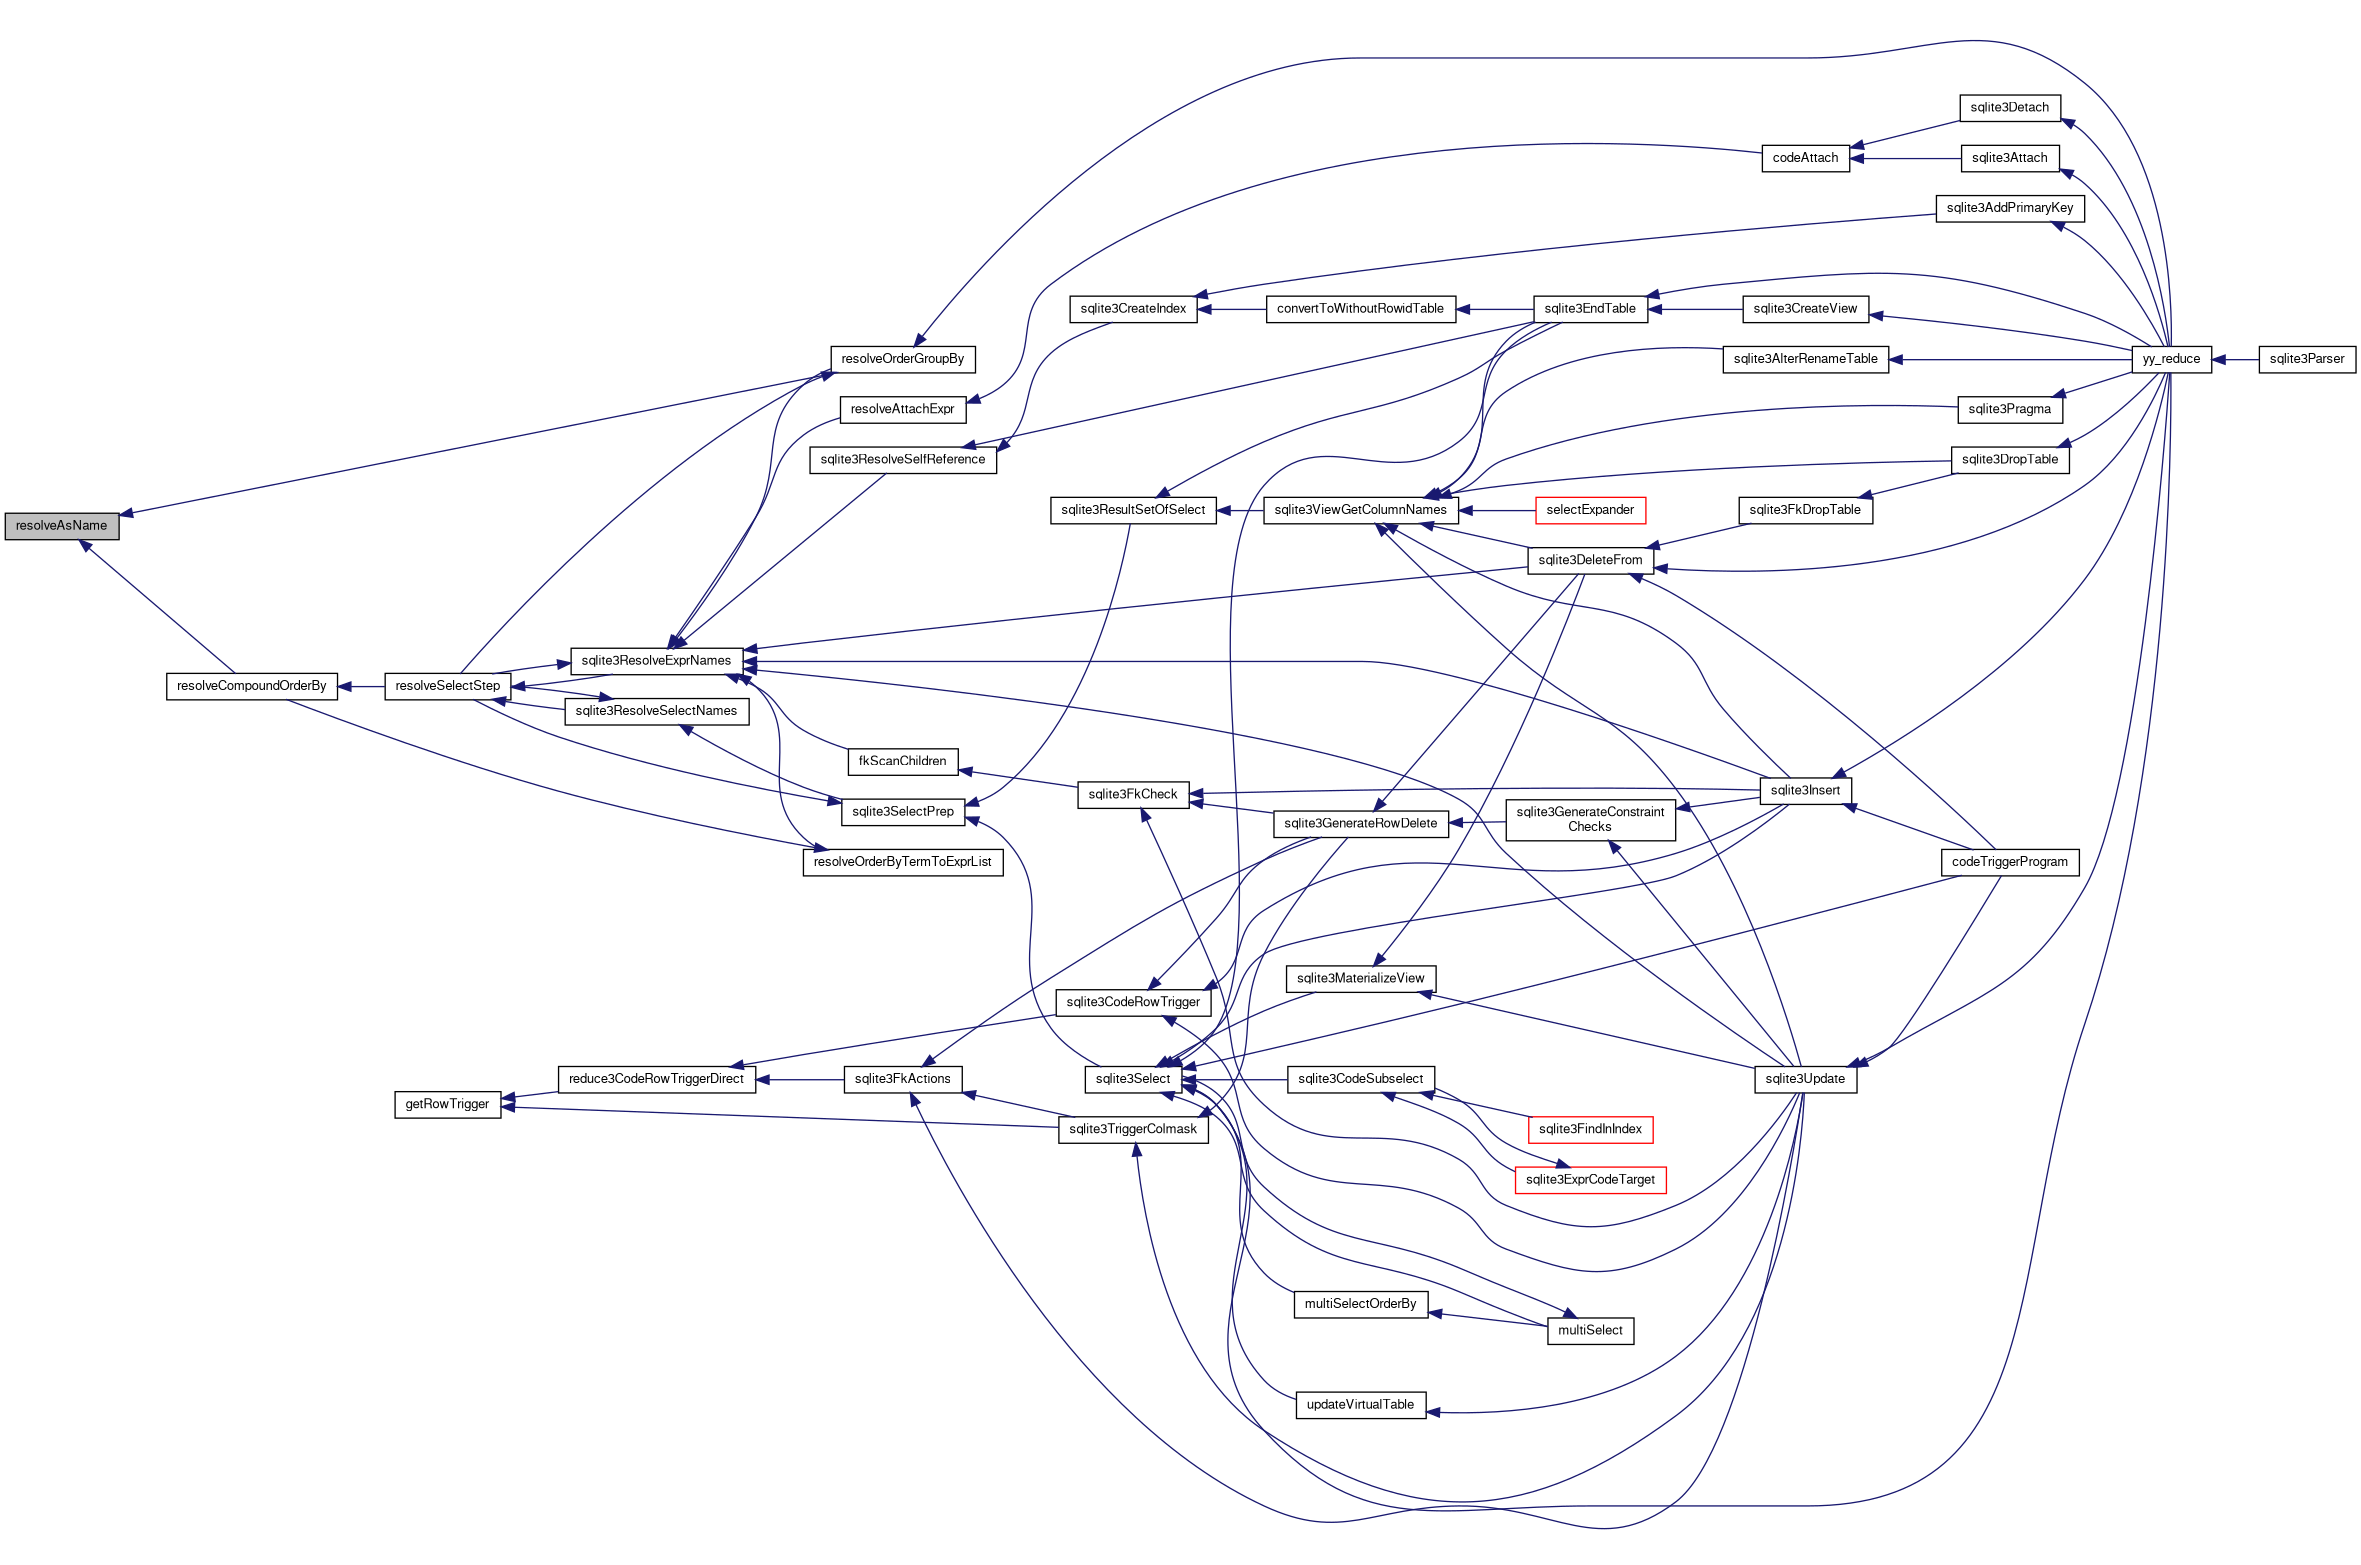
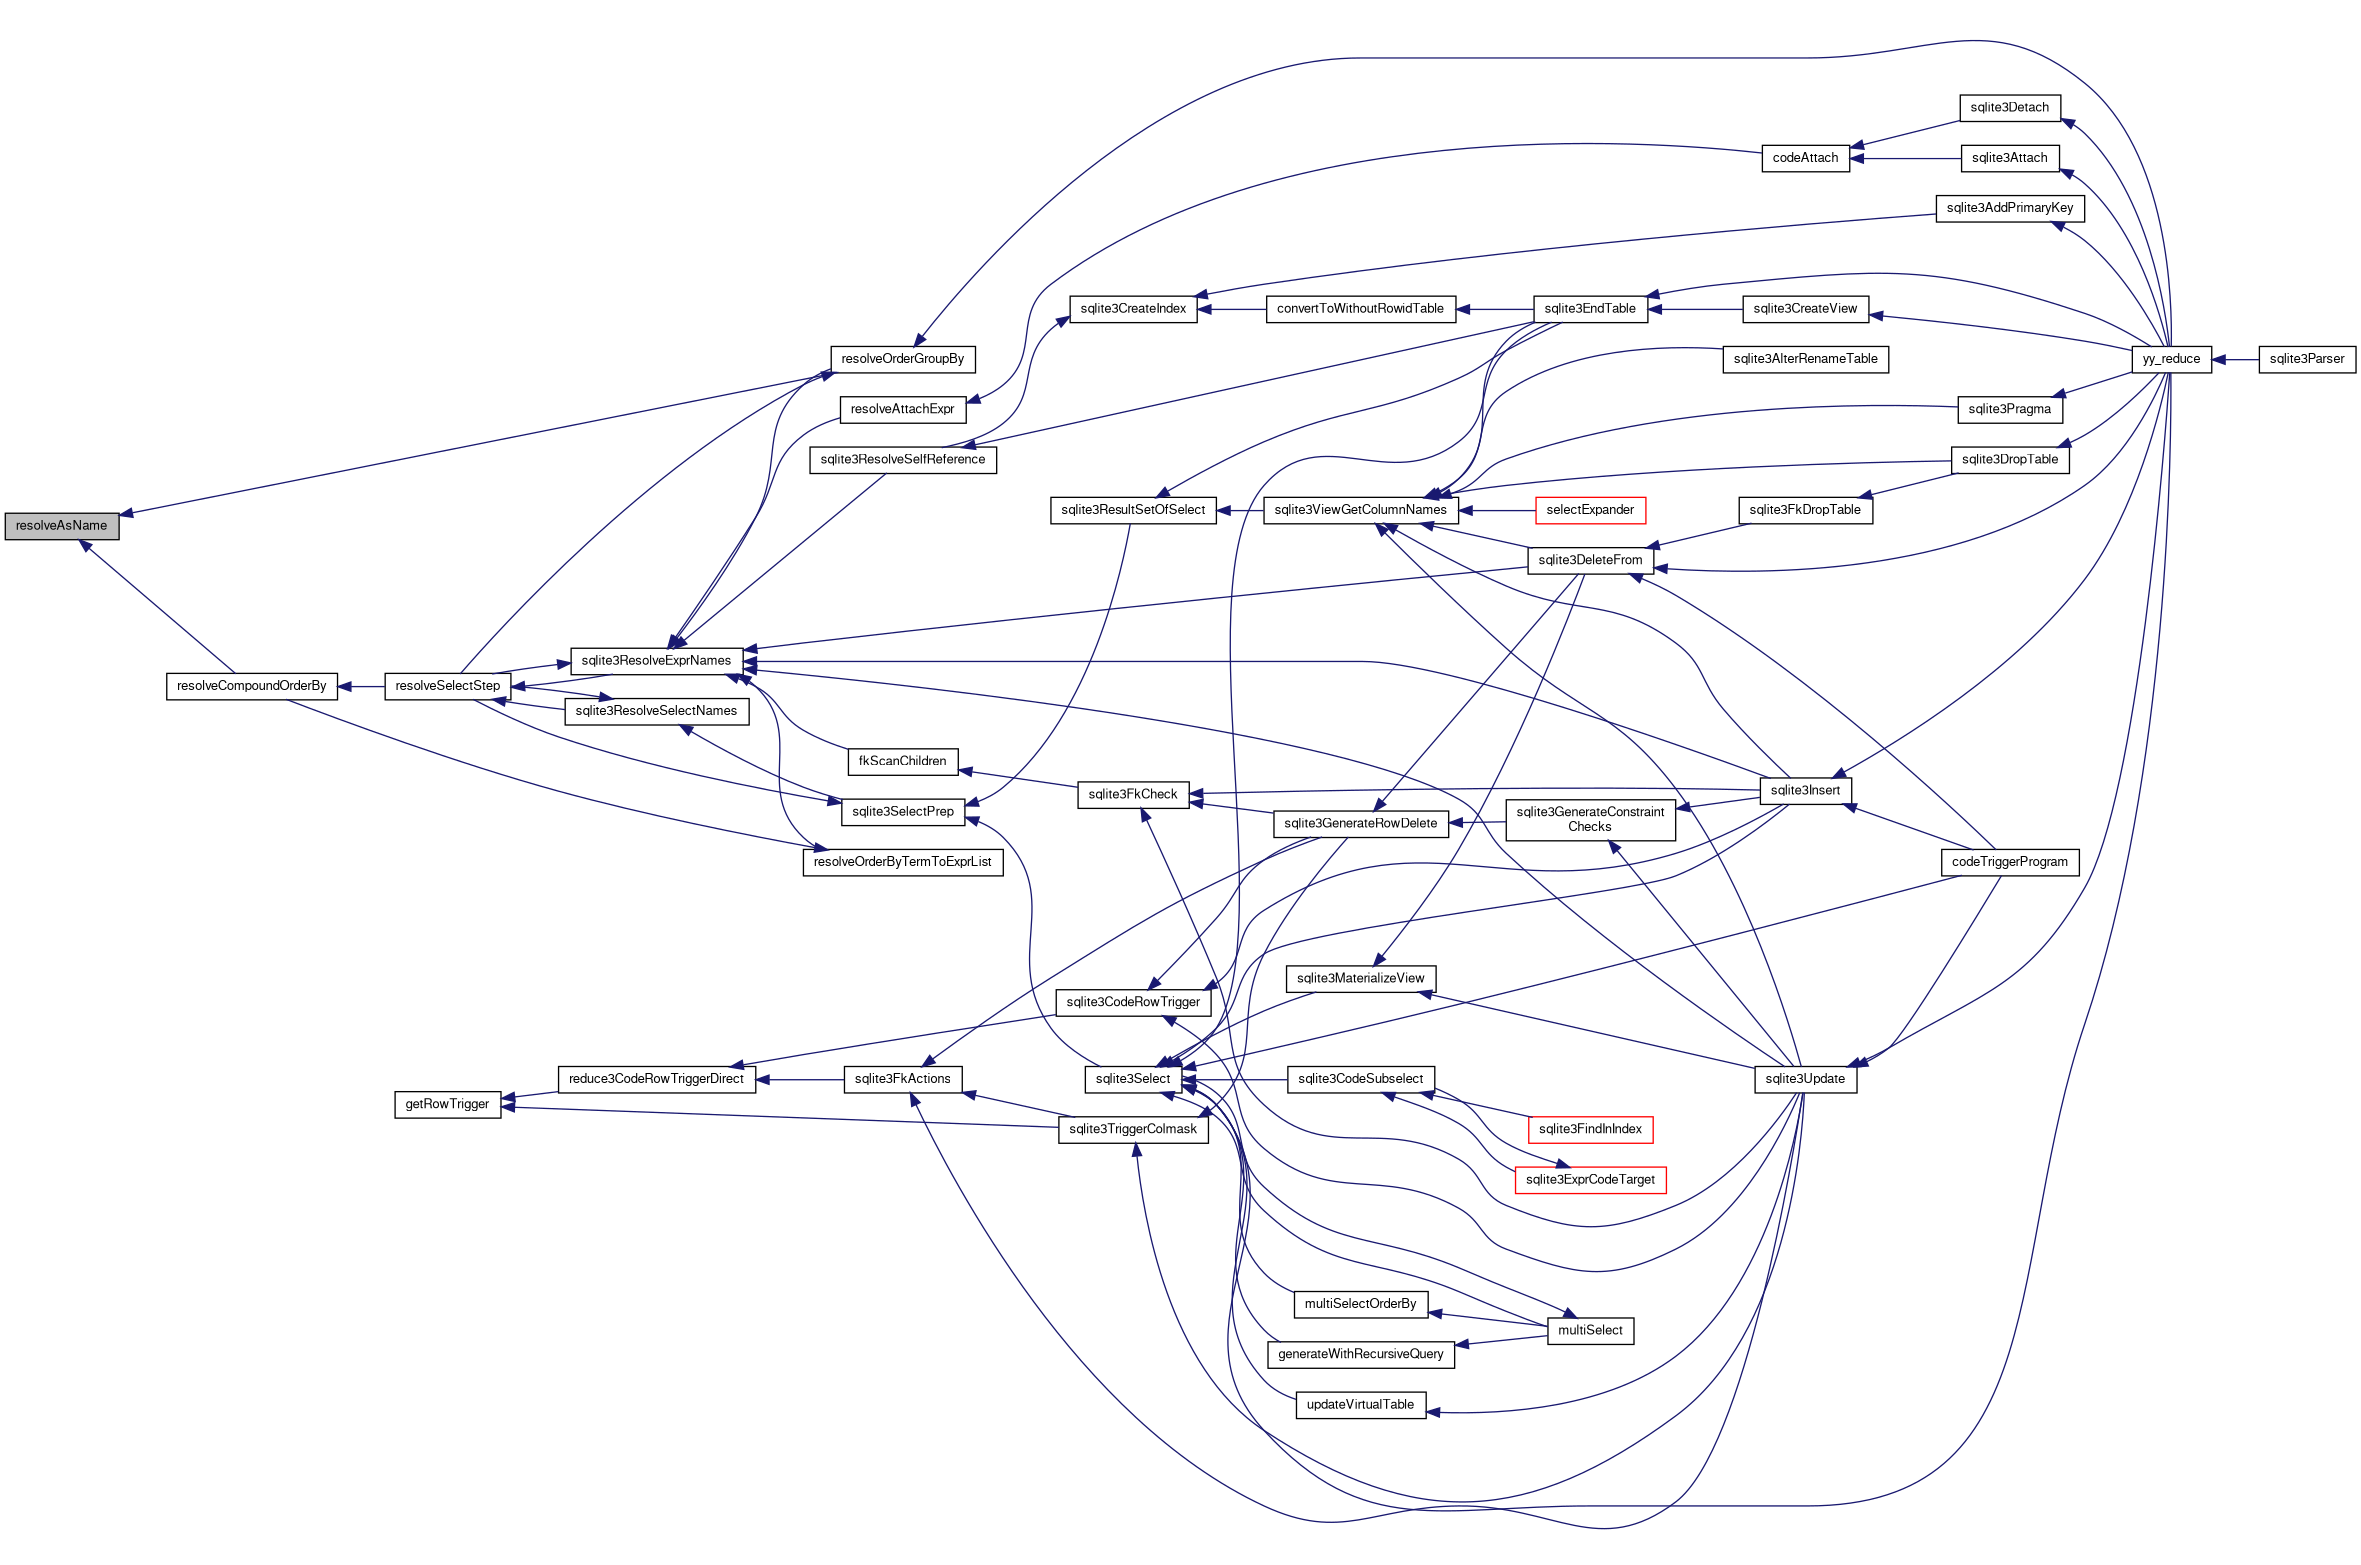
(2017, 360) -> none
(1041, 365) -> (1019, 404)
none -> (1361, 1355)
